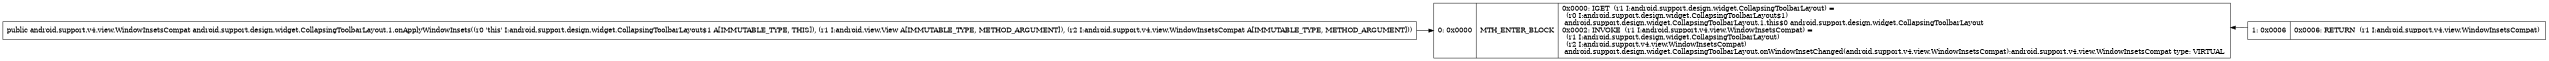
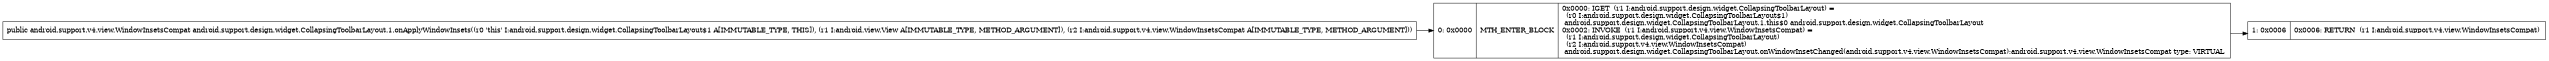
(2242, 28) -> (2237, 34)
